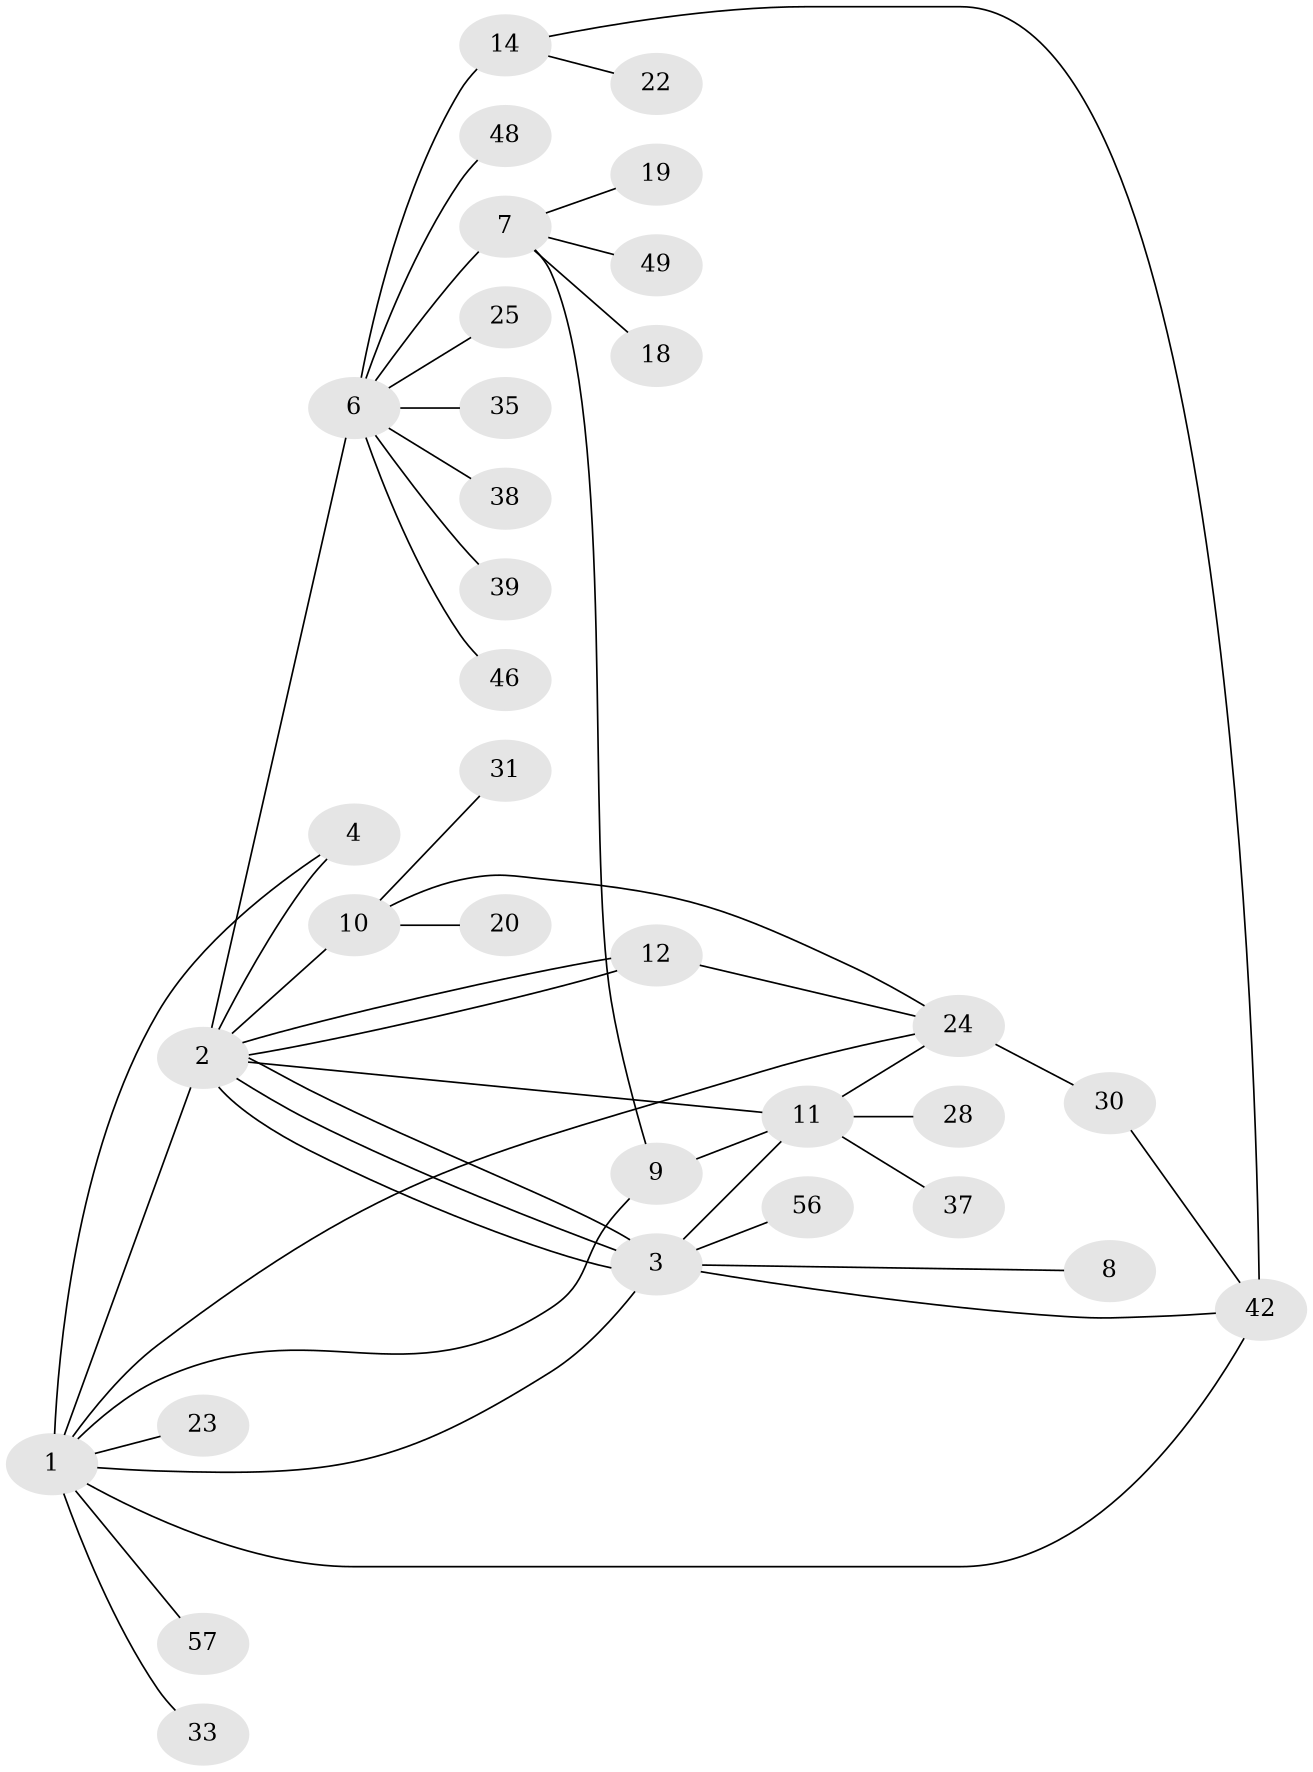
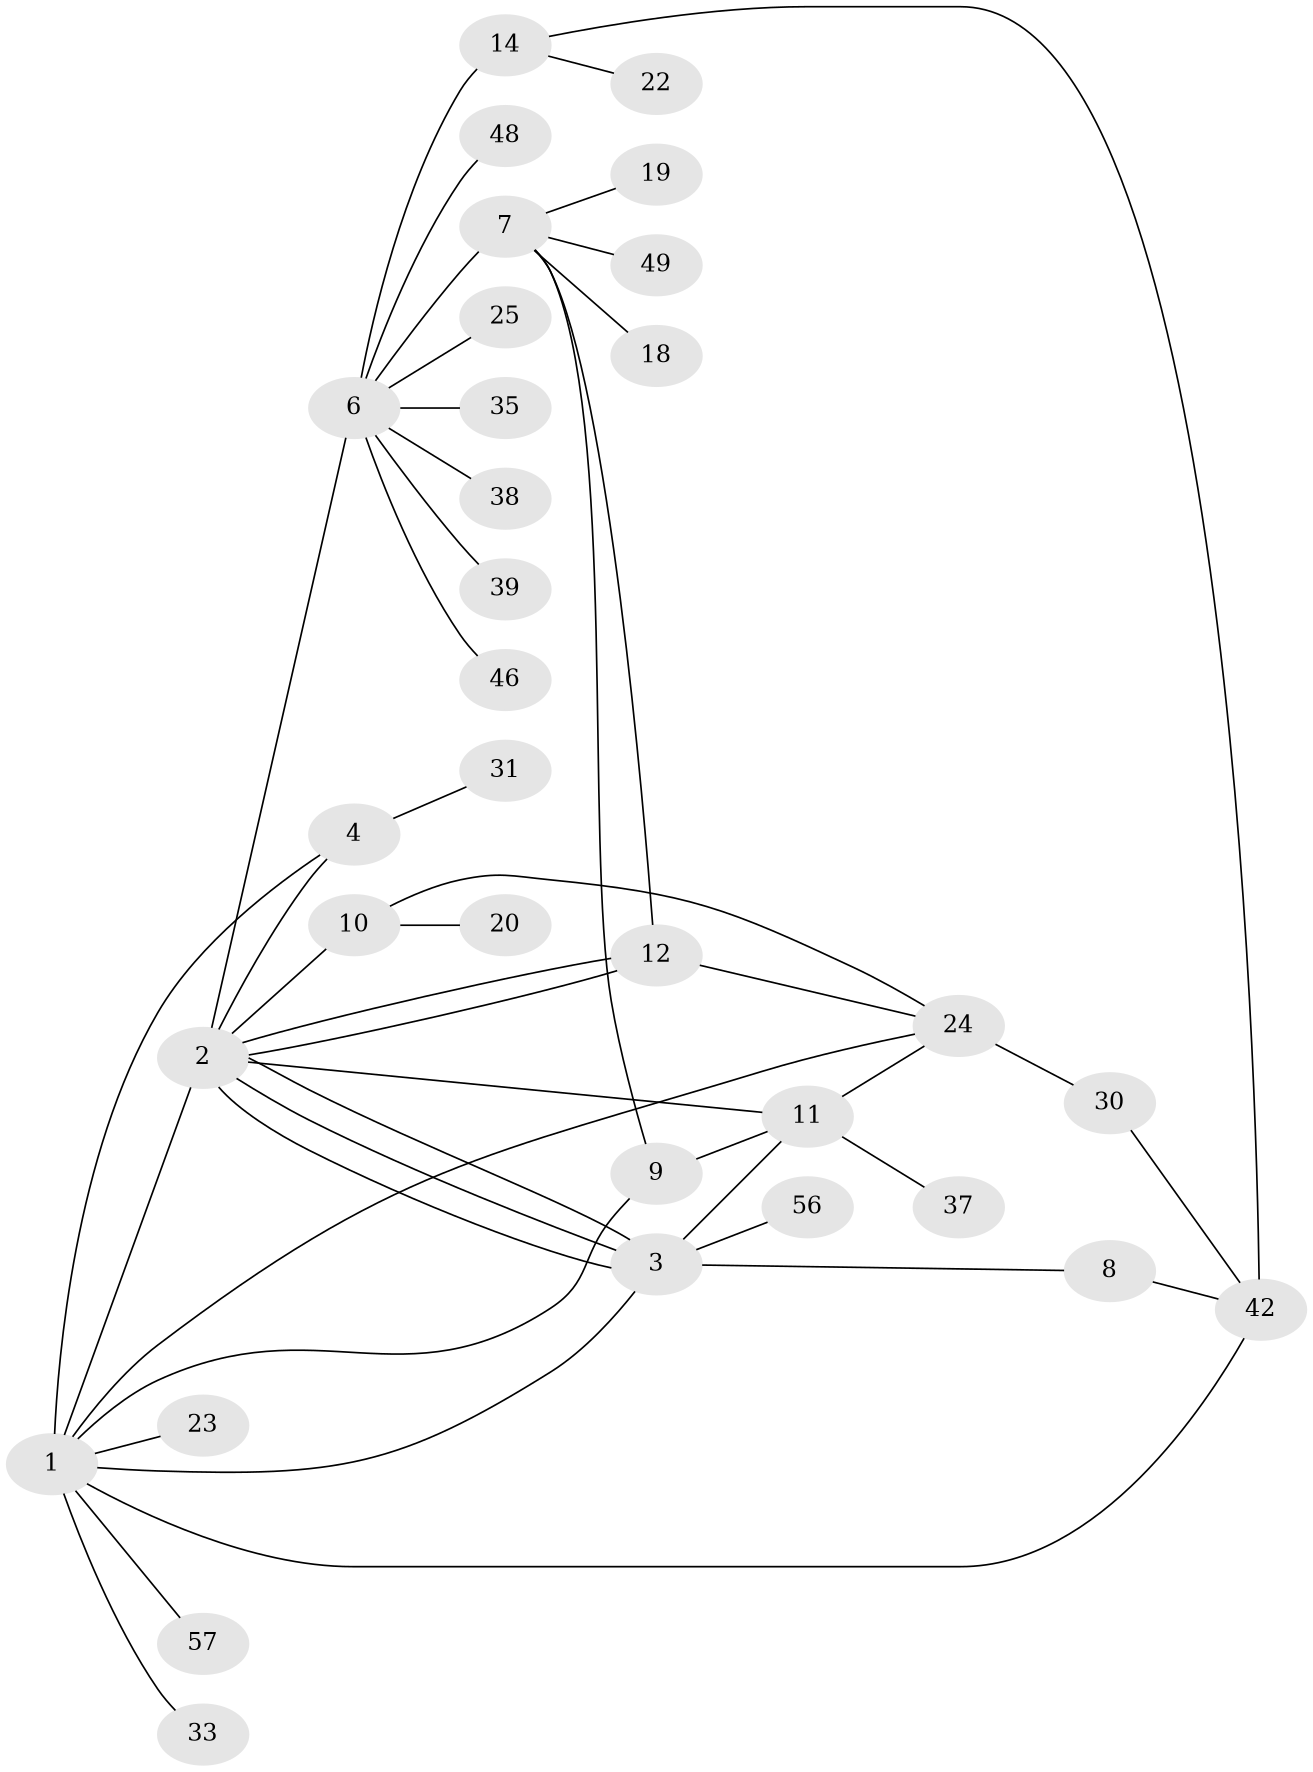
none -> (618, 582)
(430, 848) -> (430, 803)
(959, 1117) -> none
(957, 1307) -> (1186, 1290)
